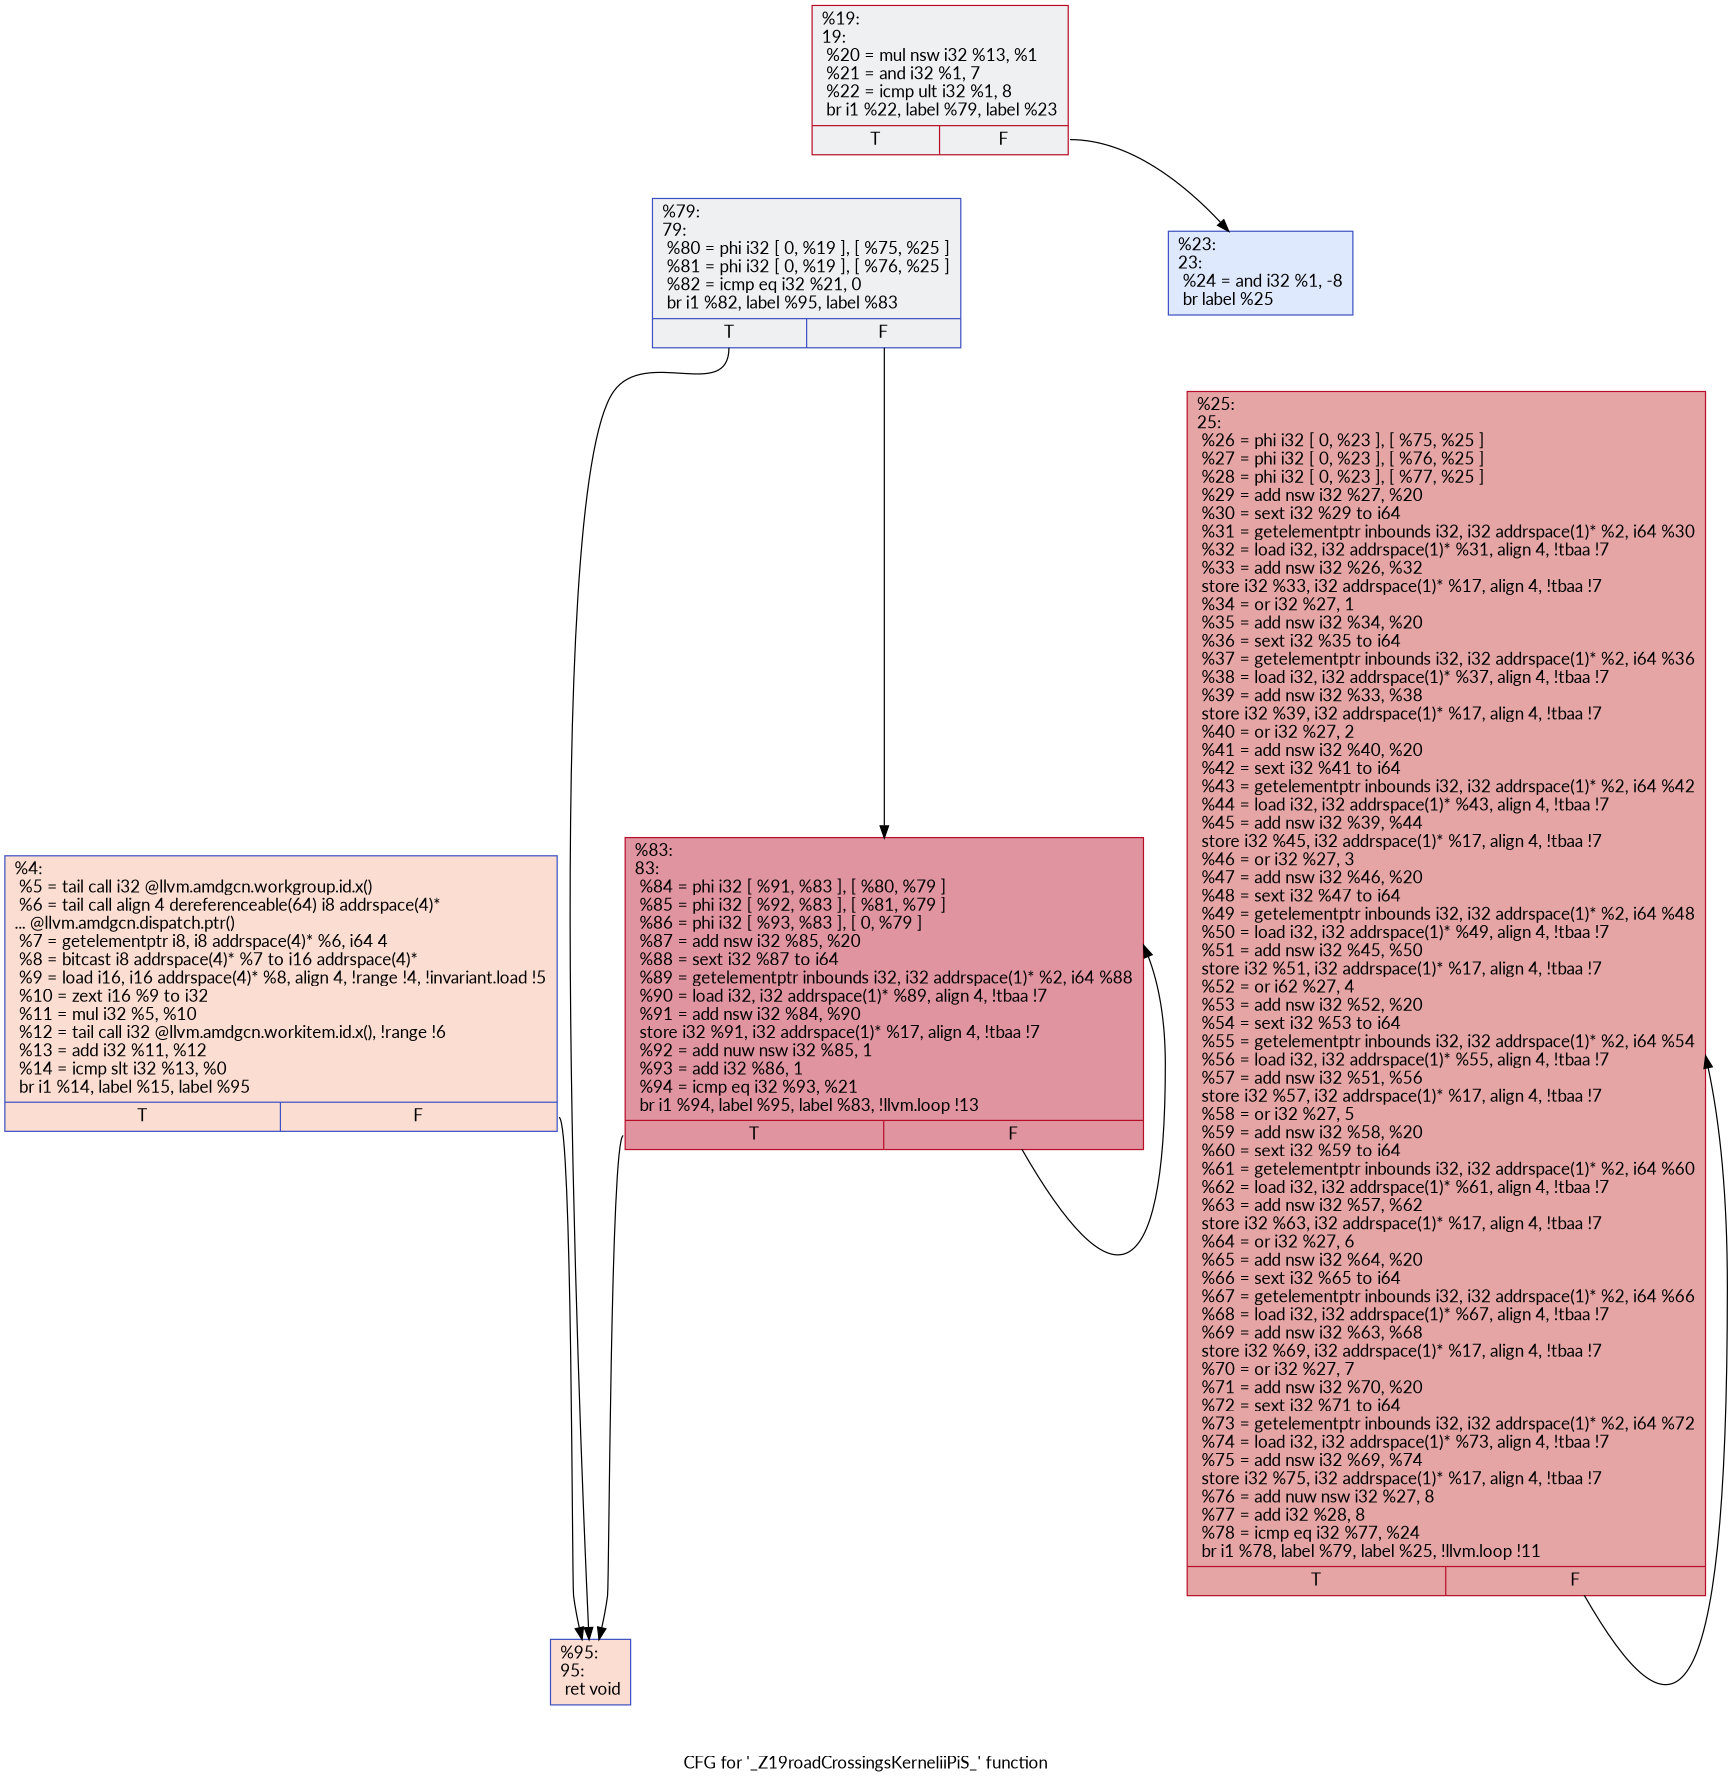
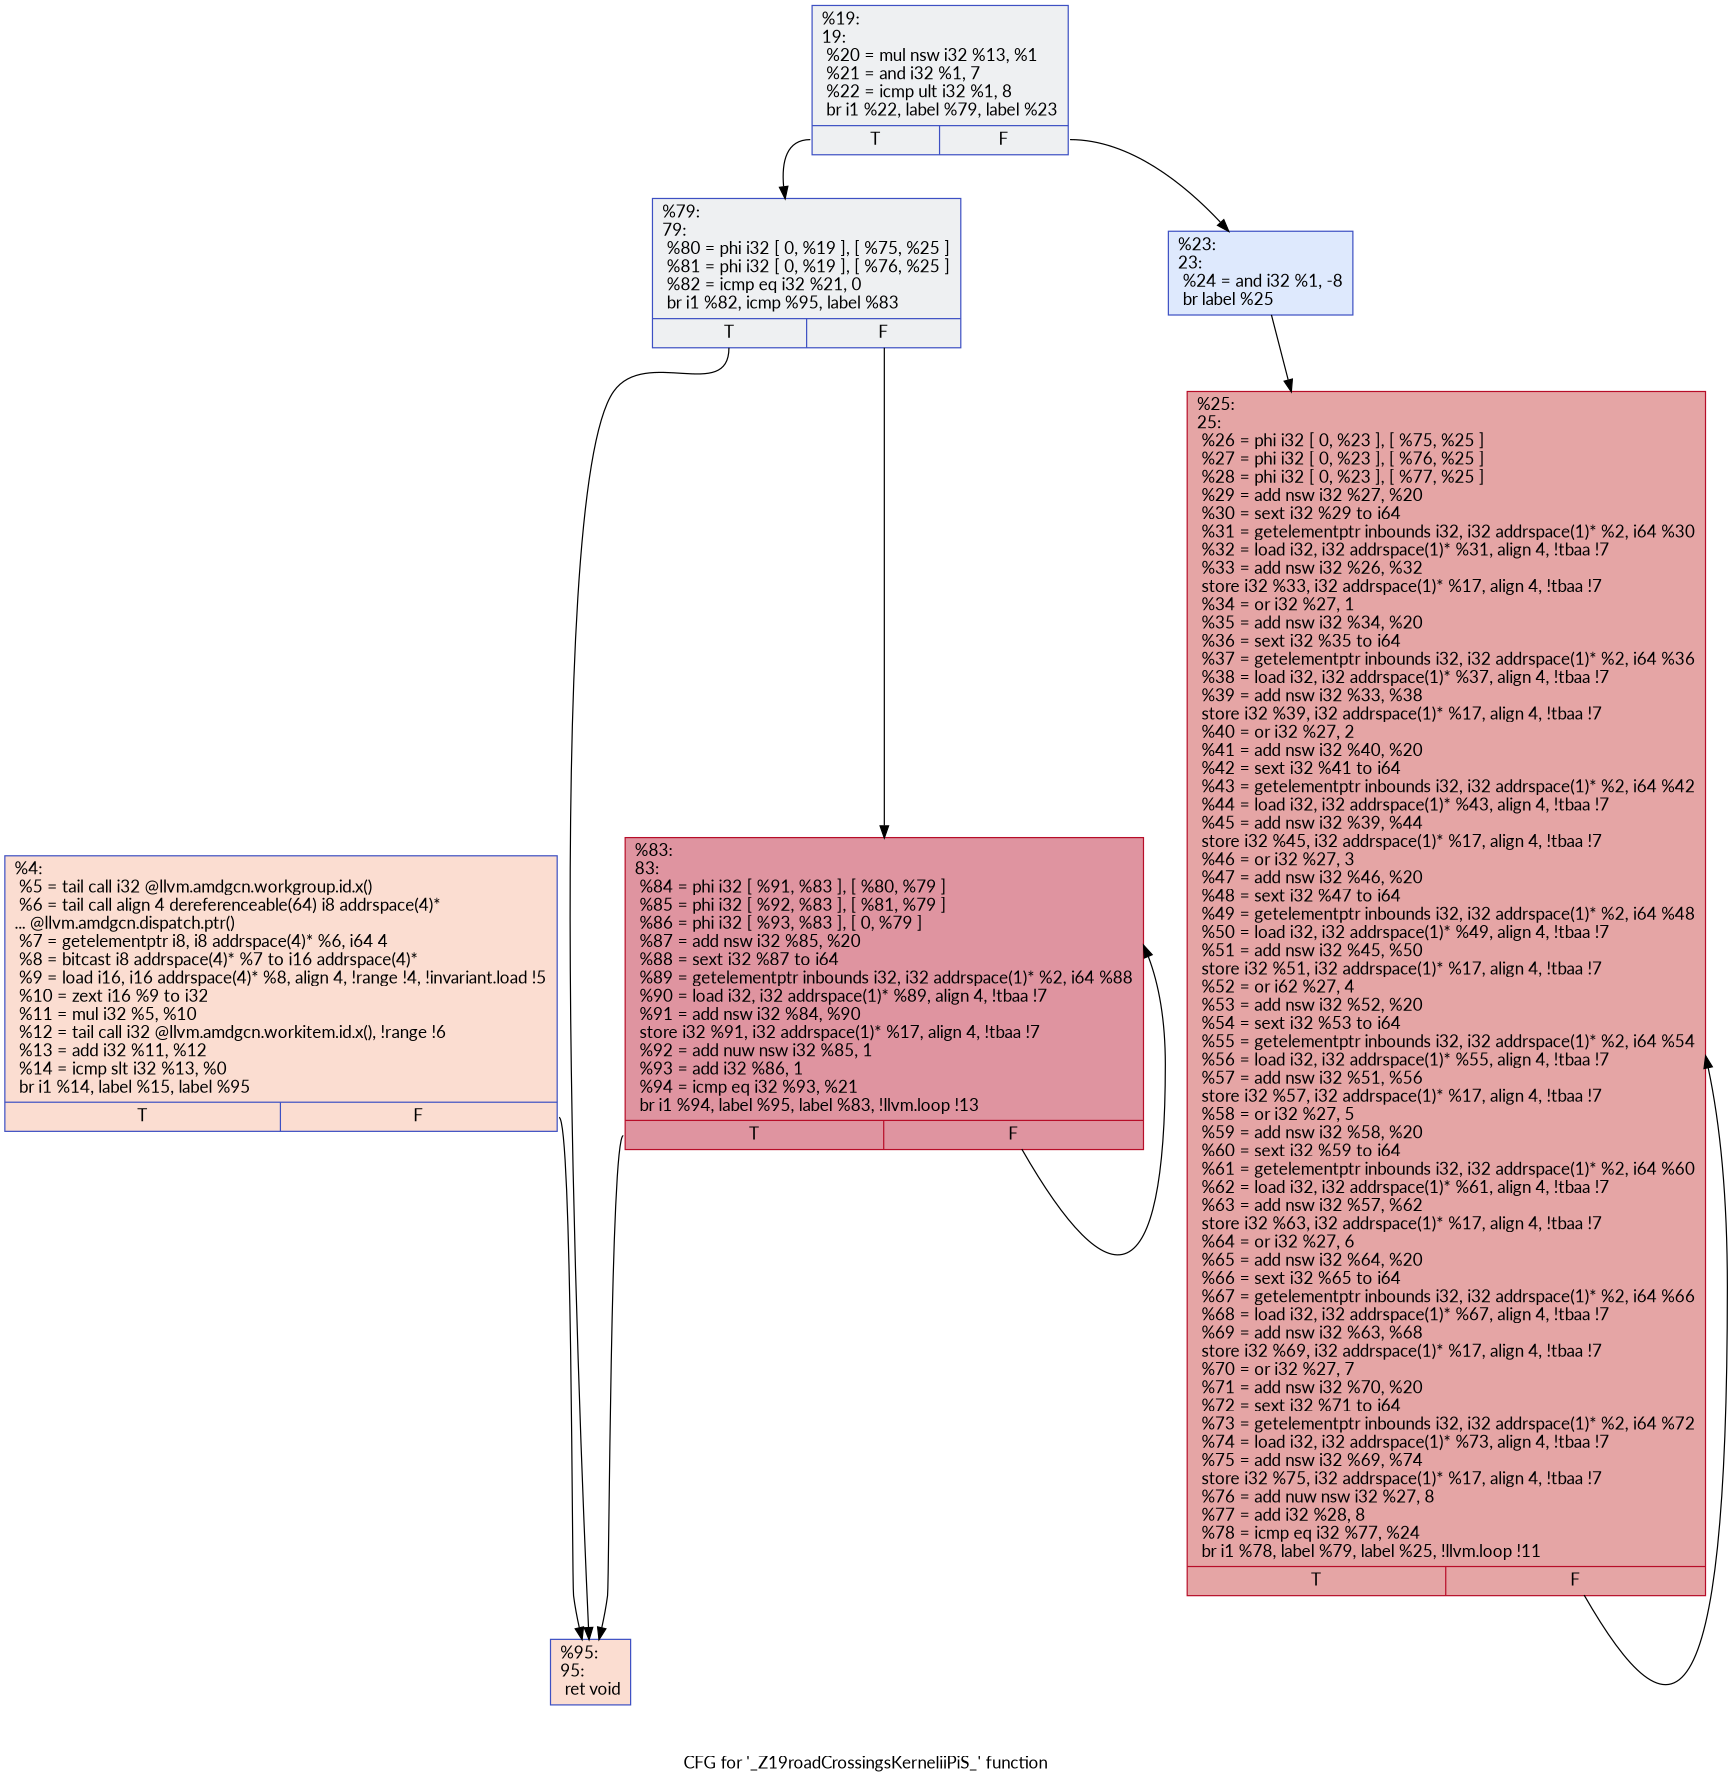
(940, 80) -> (940, 80)
none -> (786, 156)
(781, 303) -> (781, 303)
none -> (1280, 347)
